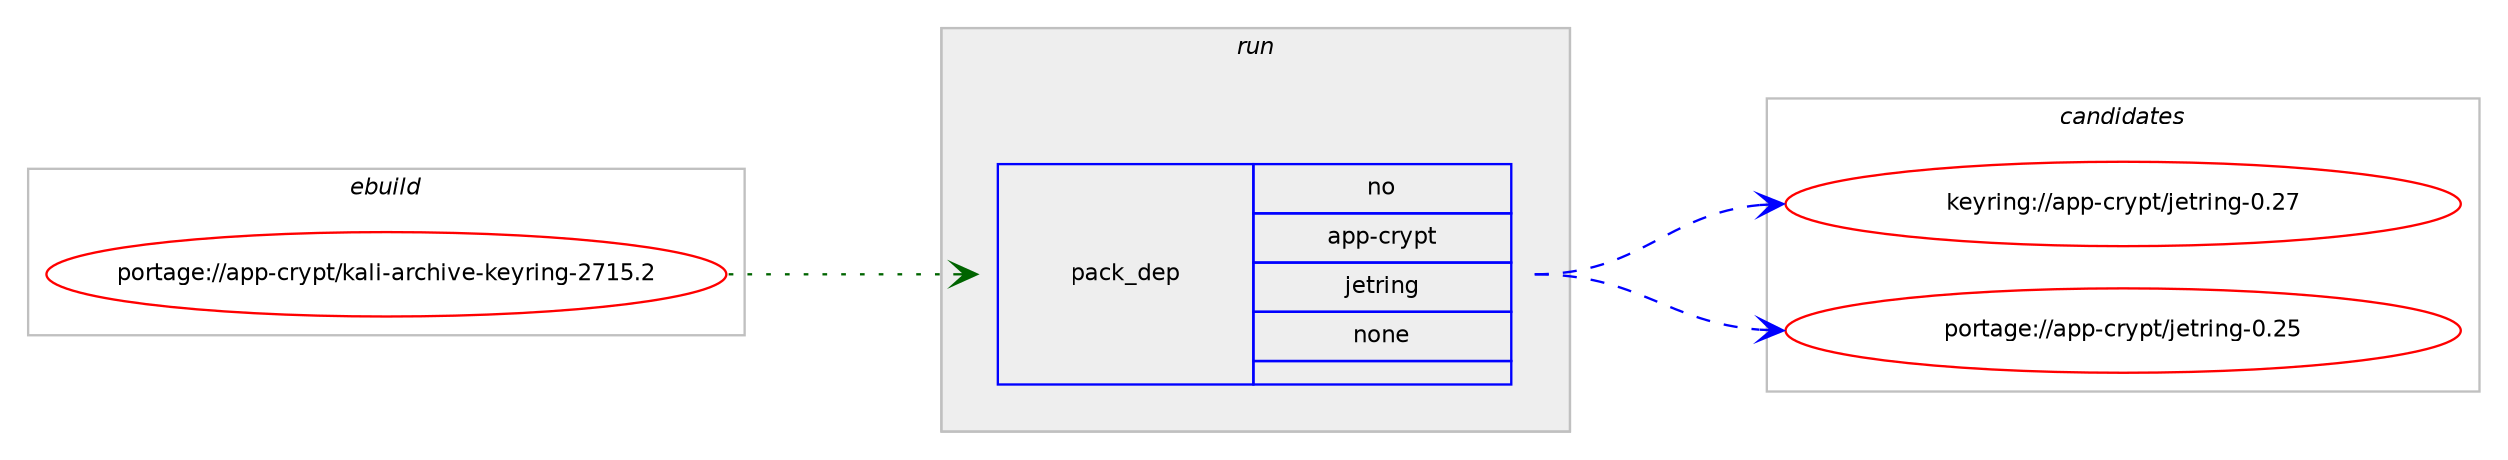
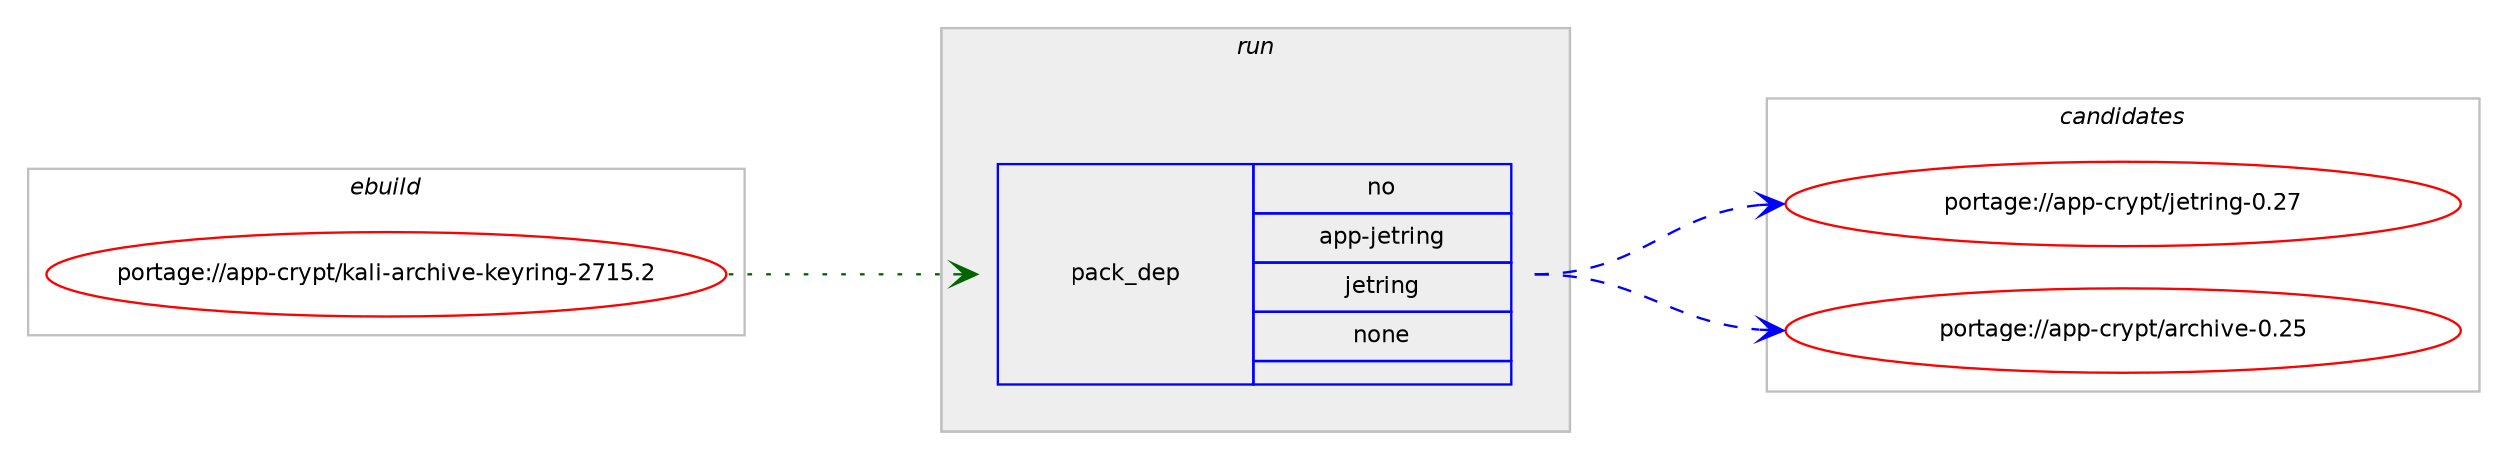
(2123, 204) -> (2123, 204)
(1382, 237) -> (1382, 237)
(2123, 331) -> (2123, 331)
